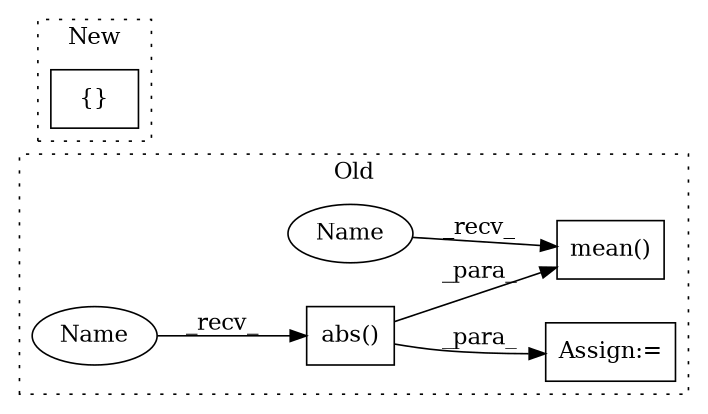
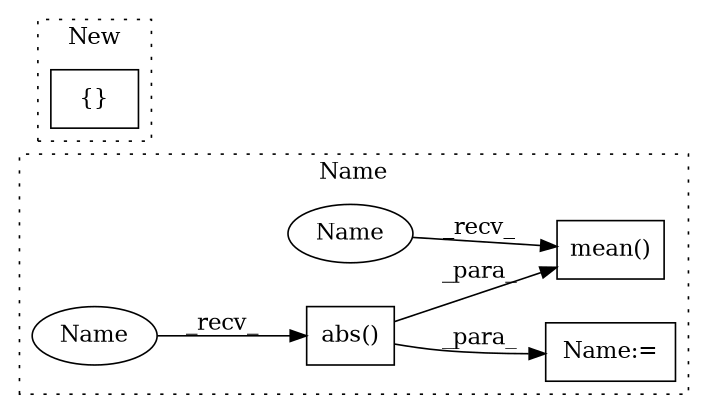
(354, 173) -> (354, 173)
(611, 352) -> (611, 352)
